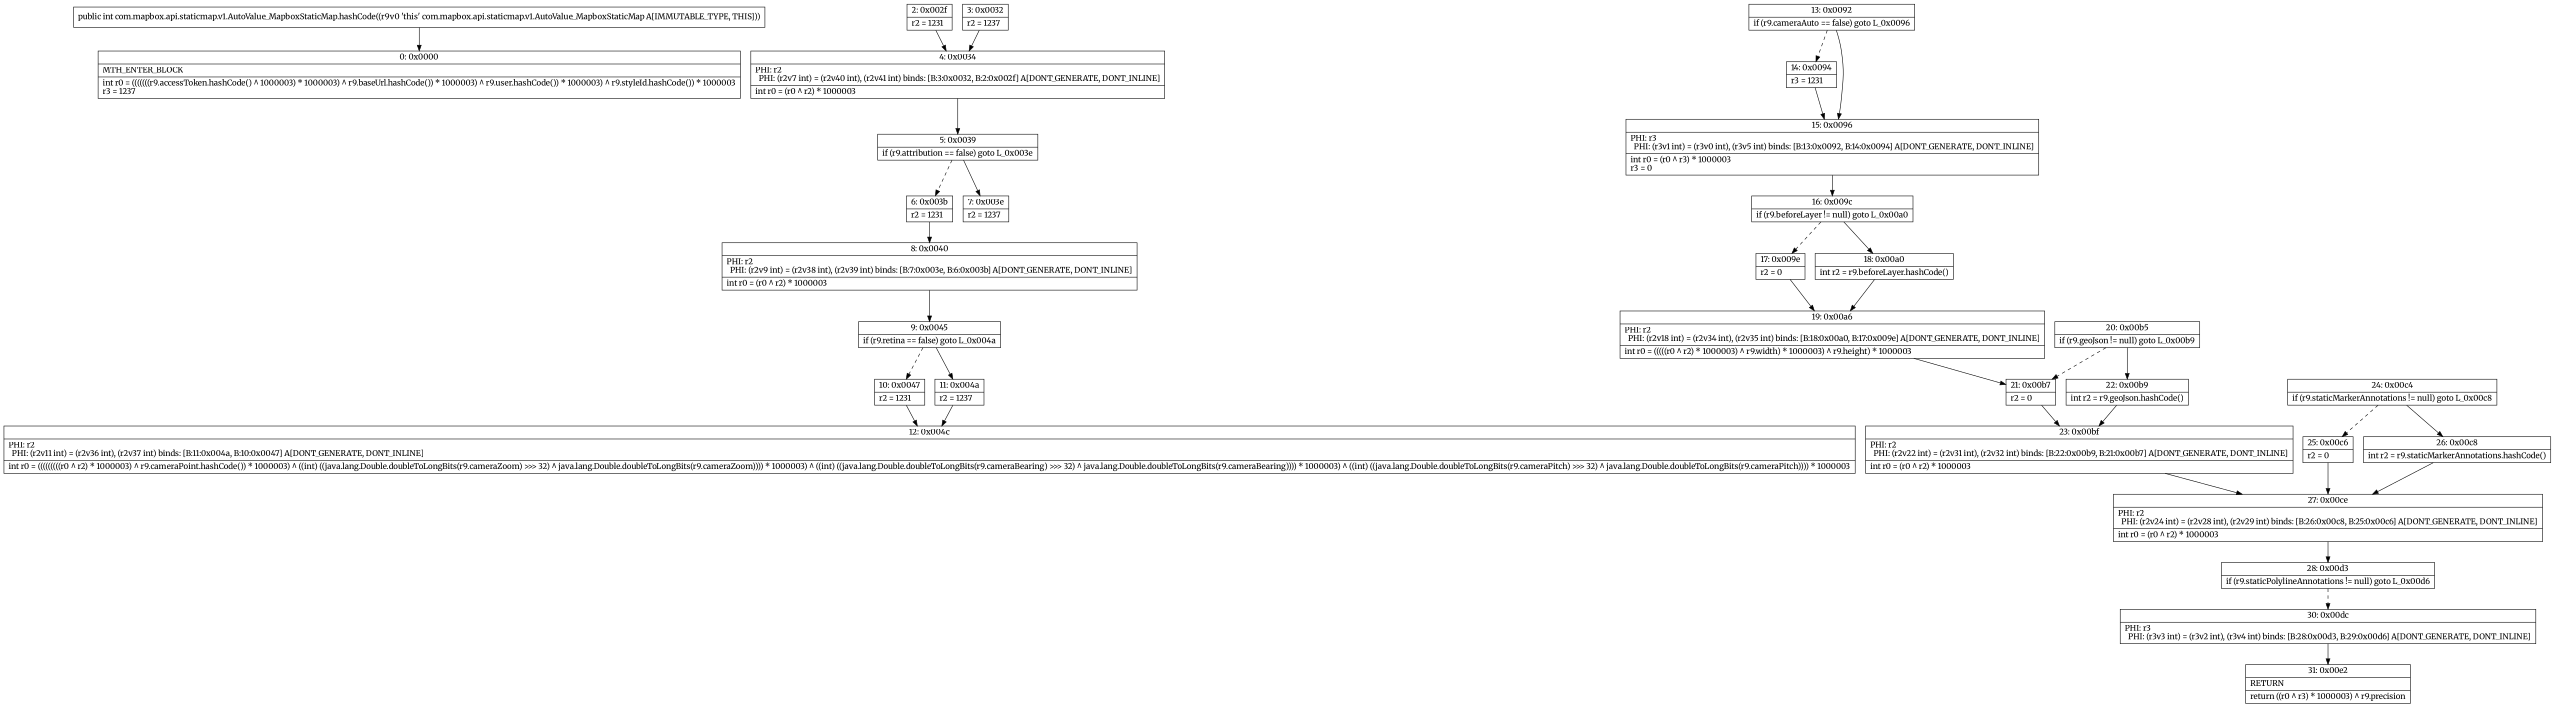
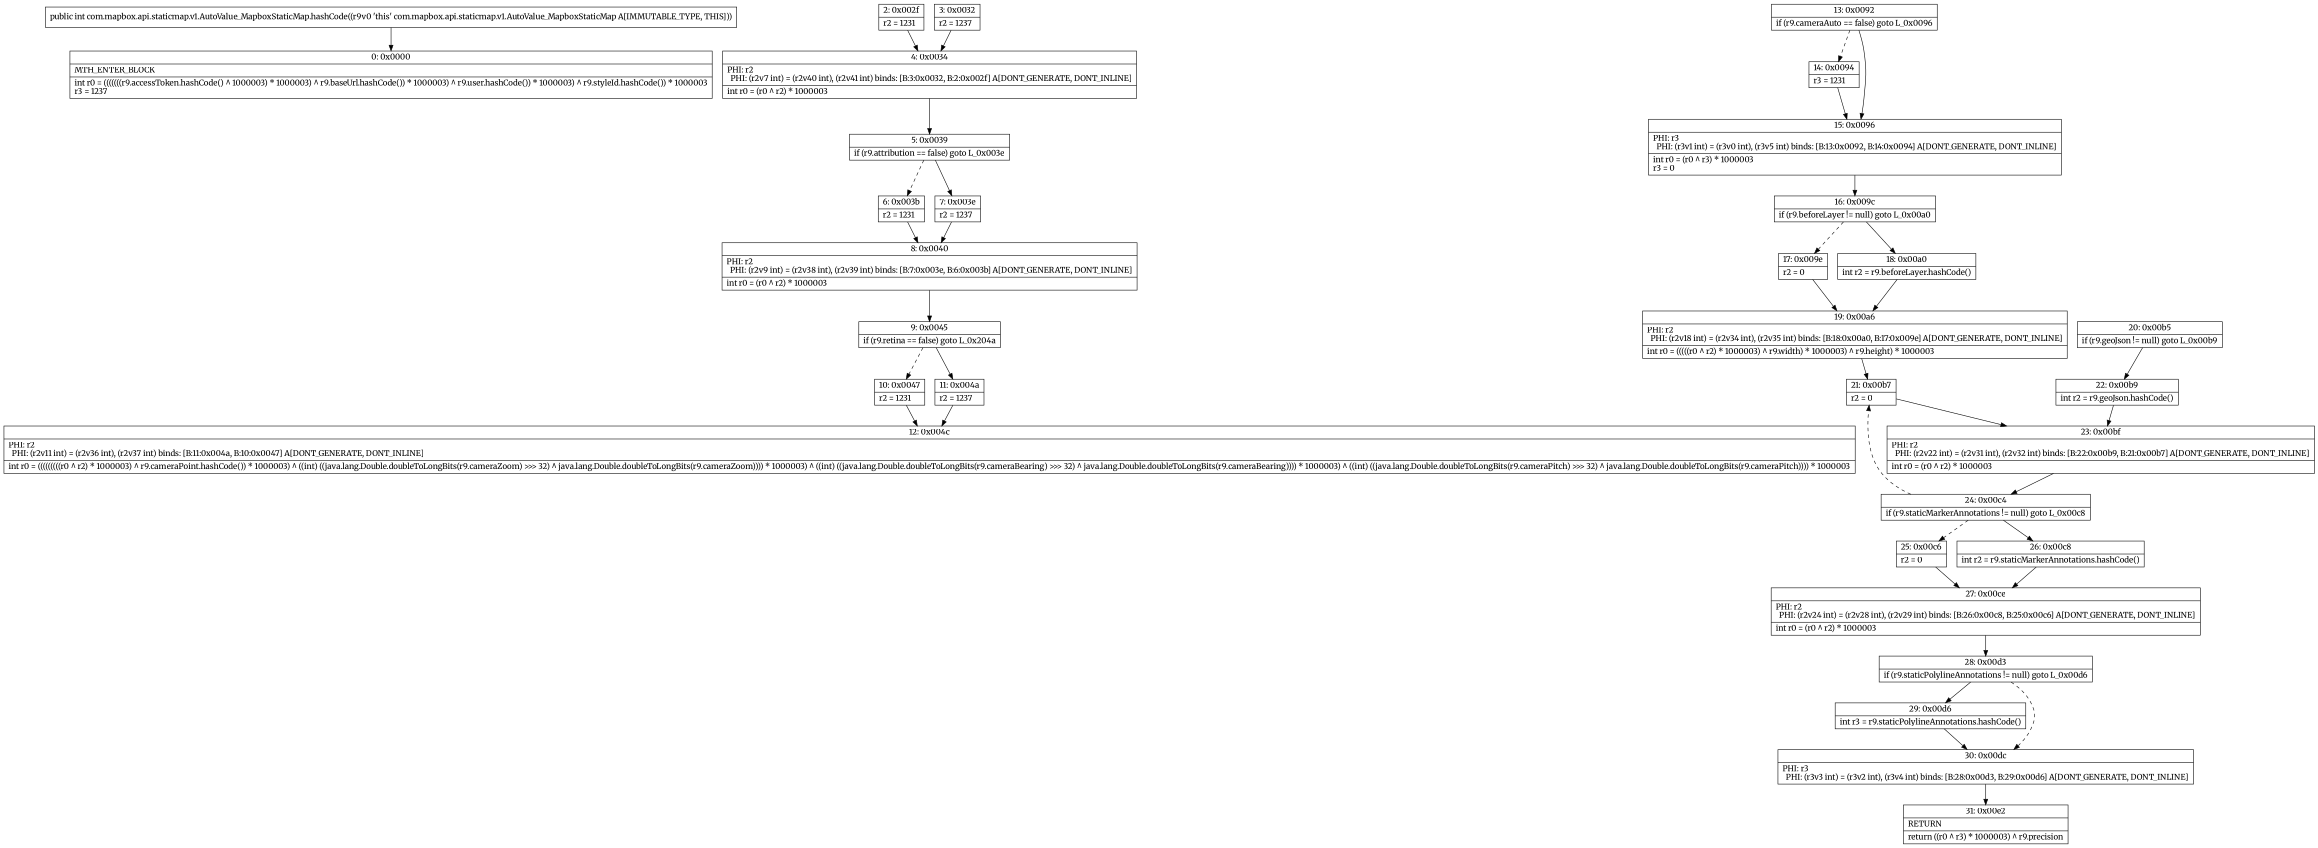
none -> (948, 230)
(930, 341) -> (930, 341)
(2082, 362) -> (1874, 461)
(2201, 483) -> (2035, 483)
none -> (1930, 716)
